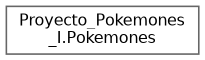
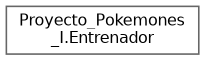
(103, 30) -> (103, 30)
